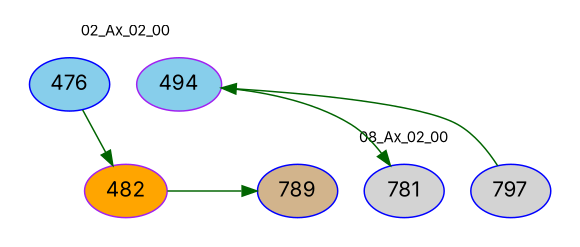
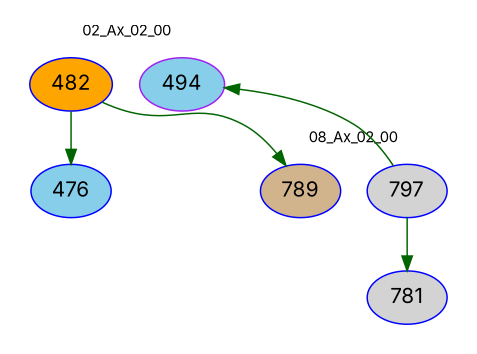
(309, 105) -> (407, 237)
(94, 131) -> (71, 130)
(126, 191) -> (71, 84)
